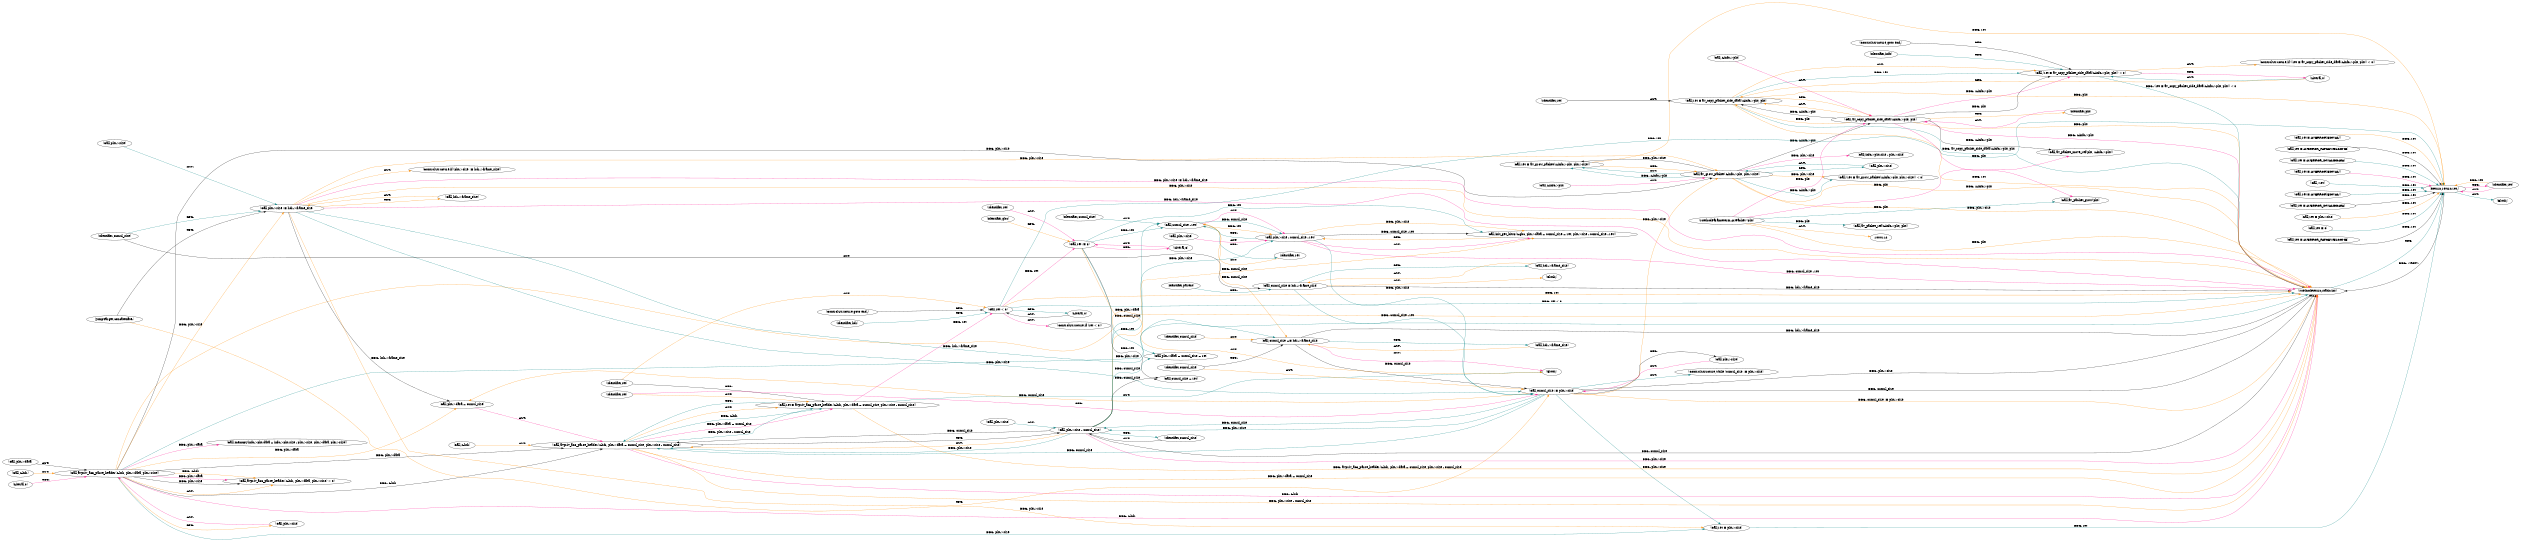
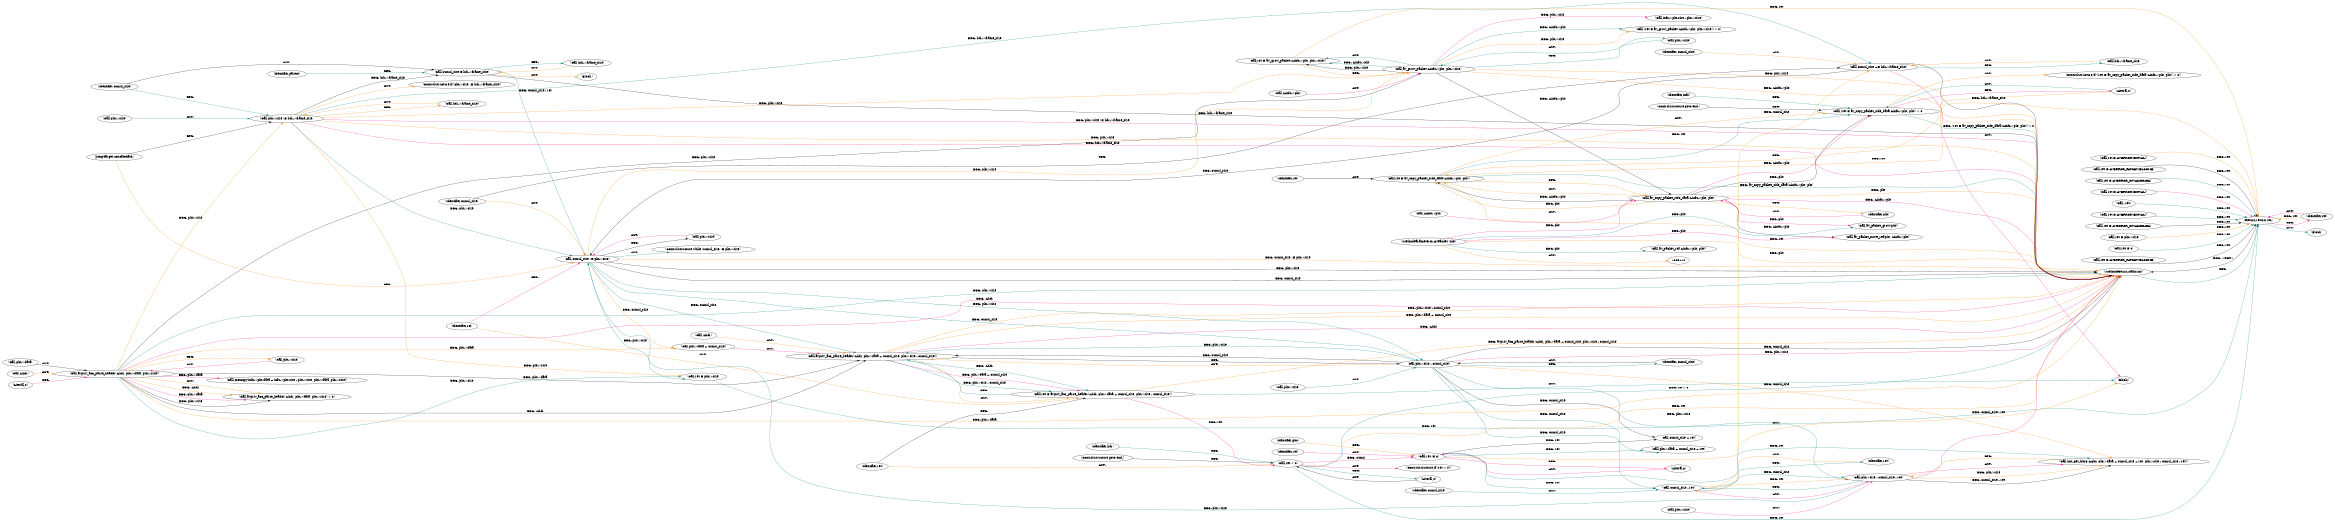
(2081, 95) -> (1878, 159)
(1032, 271) -> (1356, 458)
(348, 333) -> (363, 86)
